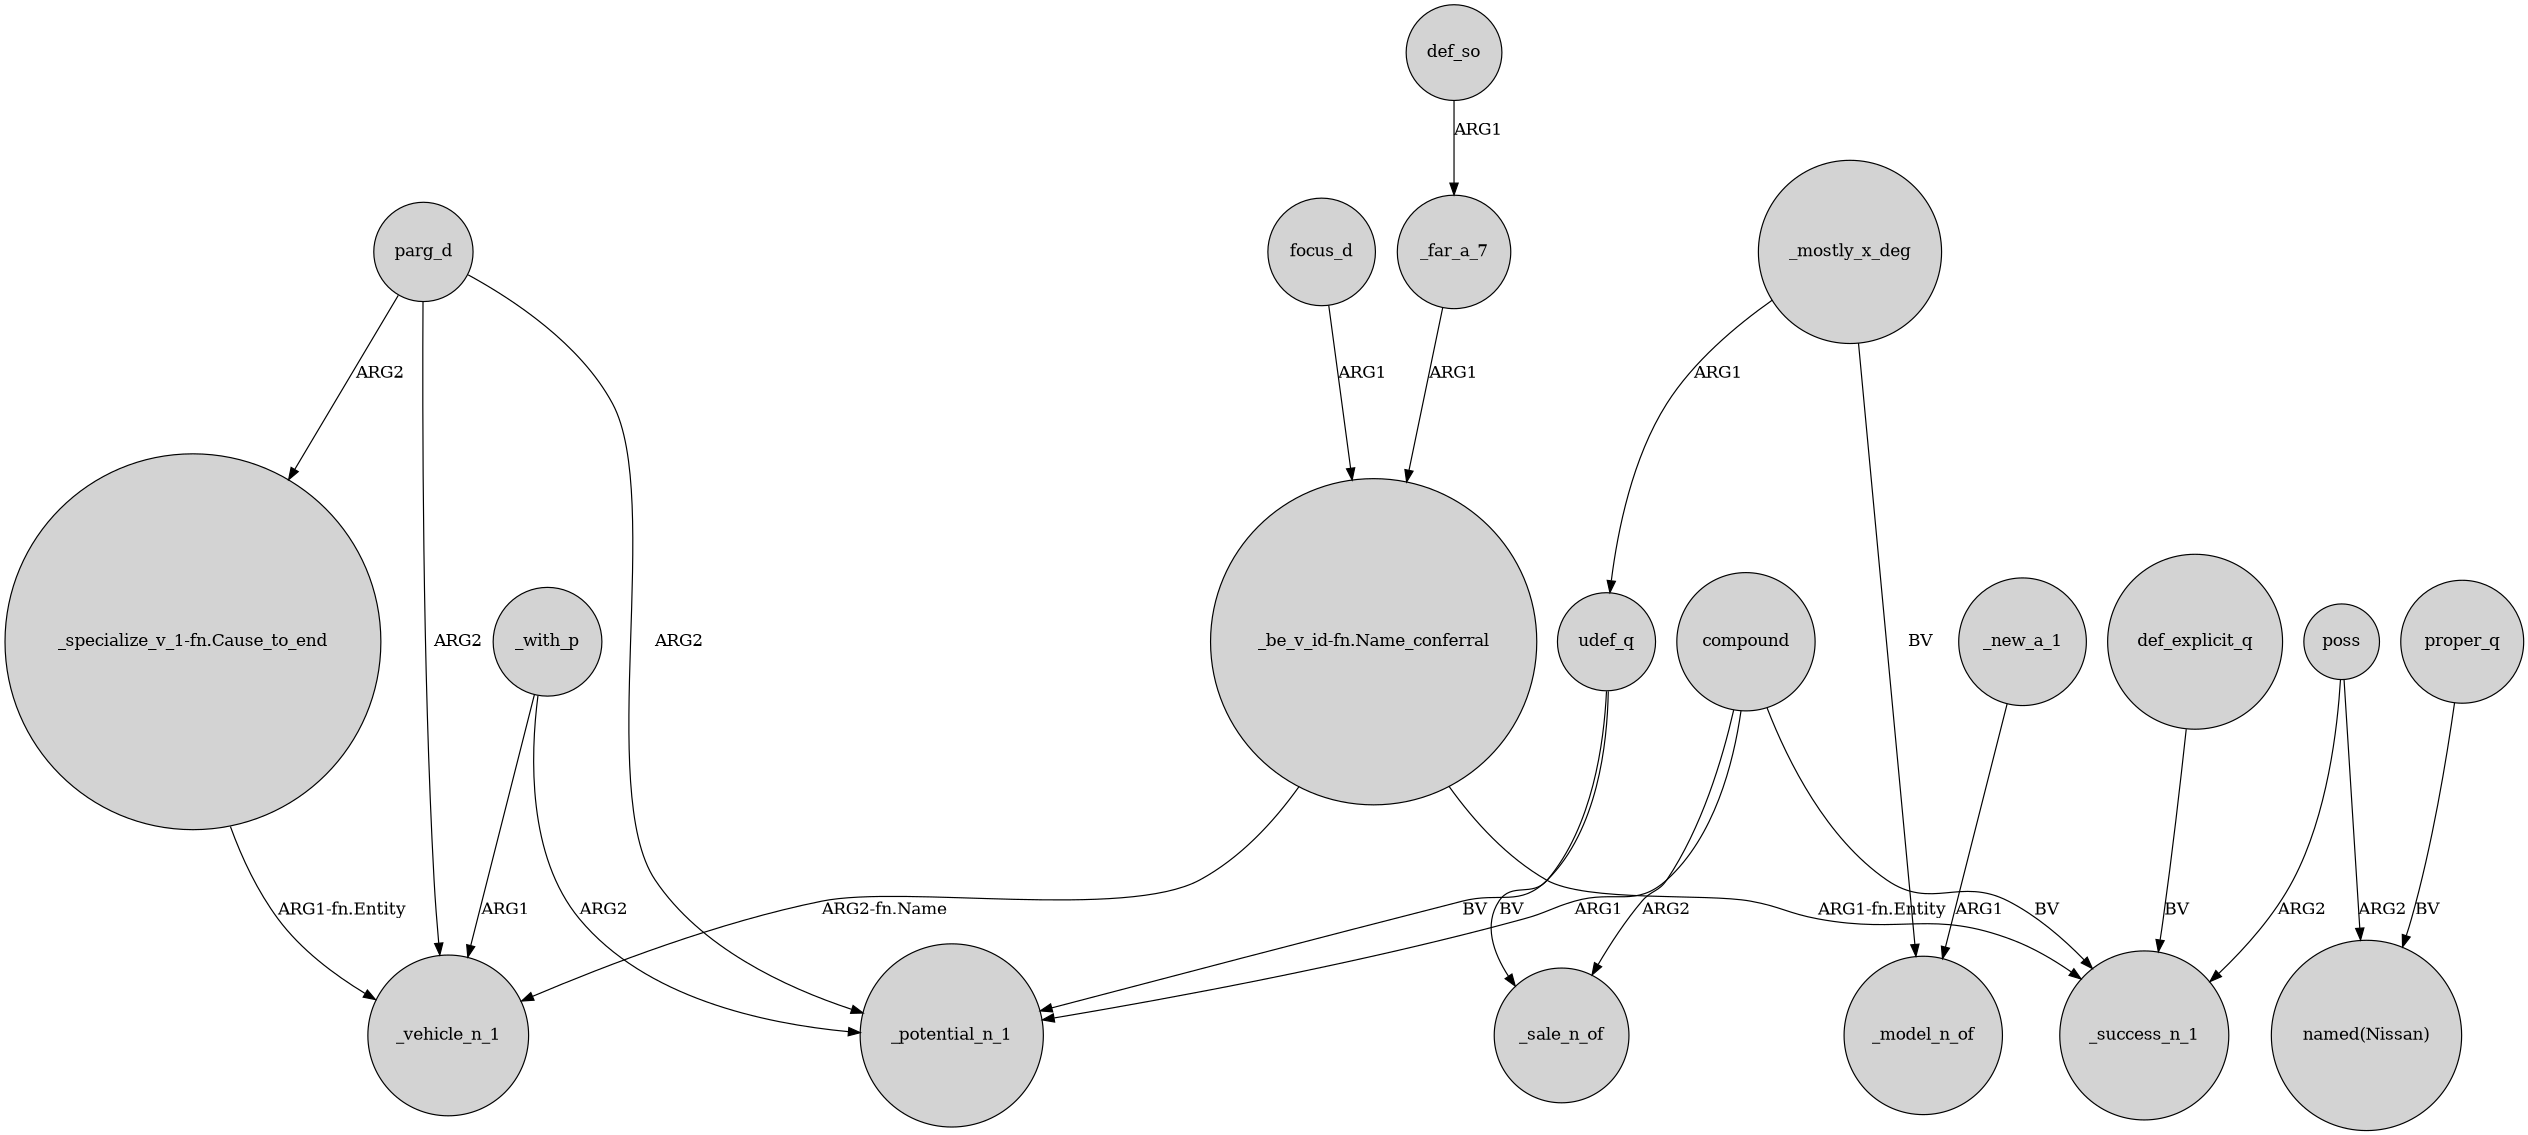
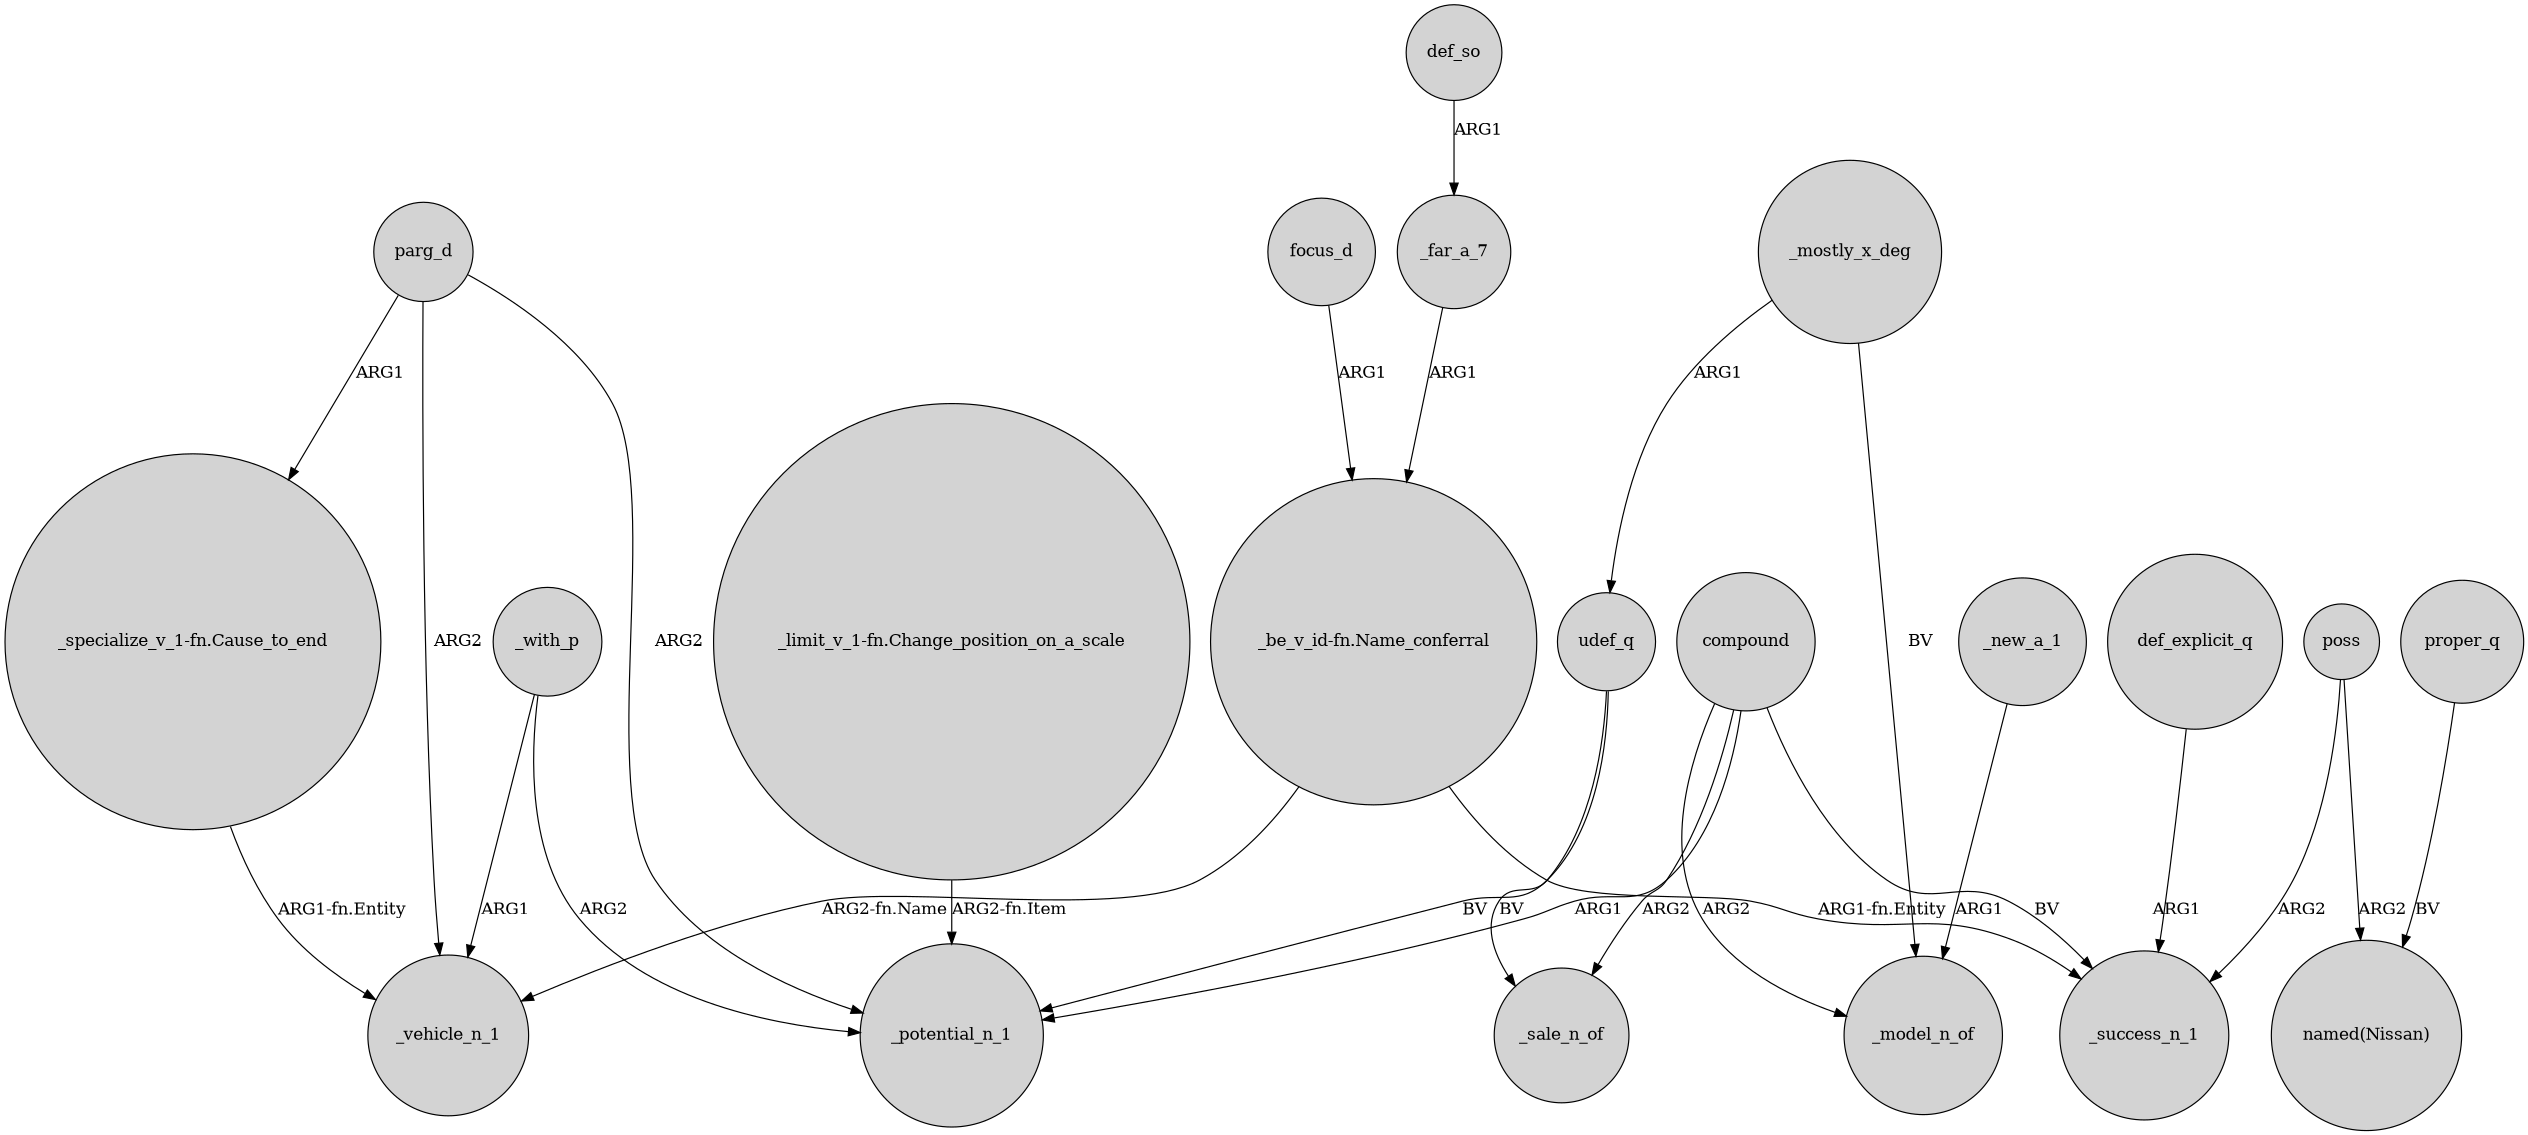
(380, 373) -> (380, 373)
none -> (952, 642)
none -> (1688, 883)
(2177, 910) -> (2177, 910)
